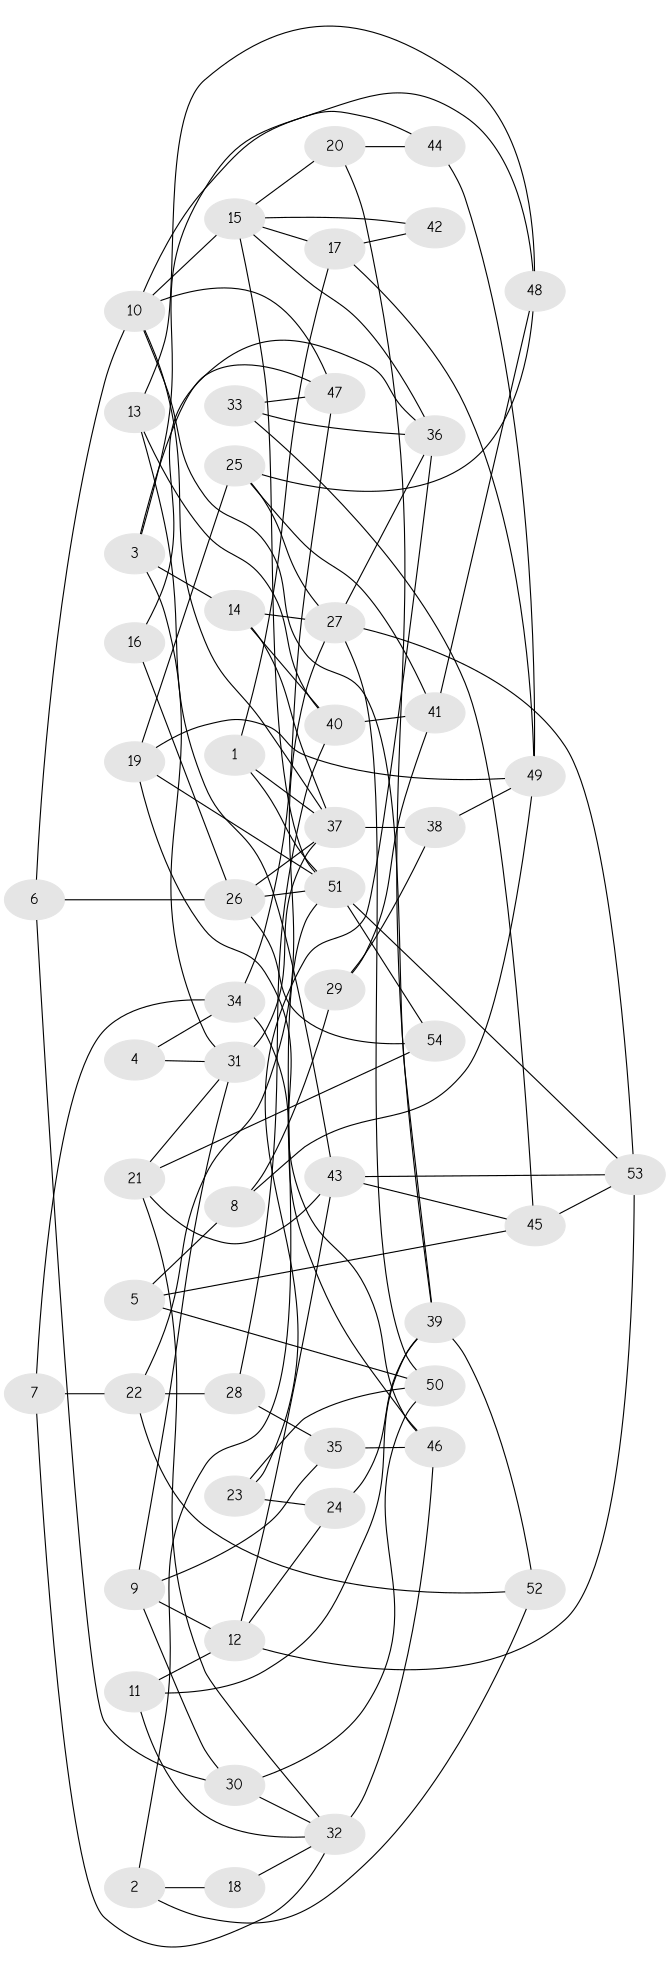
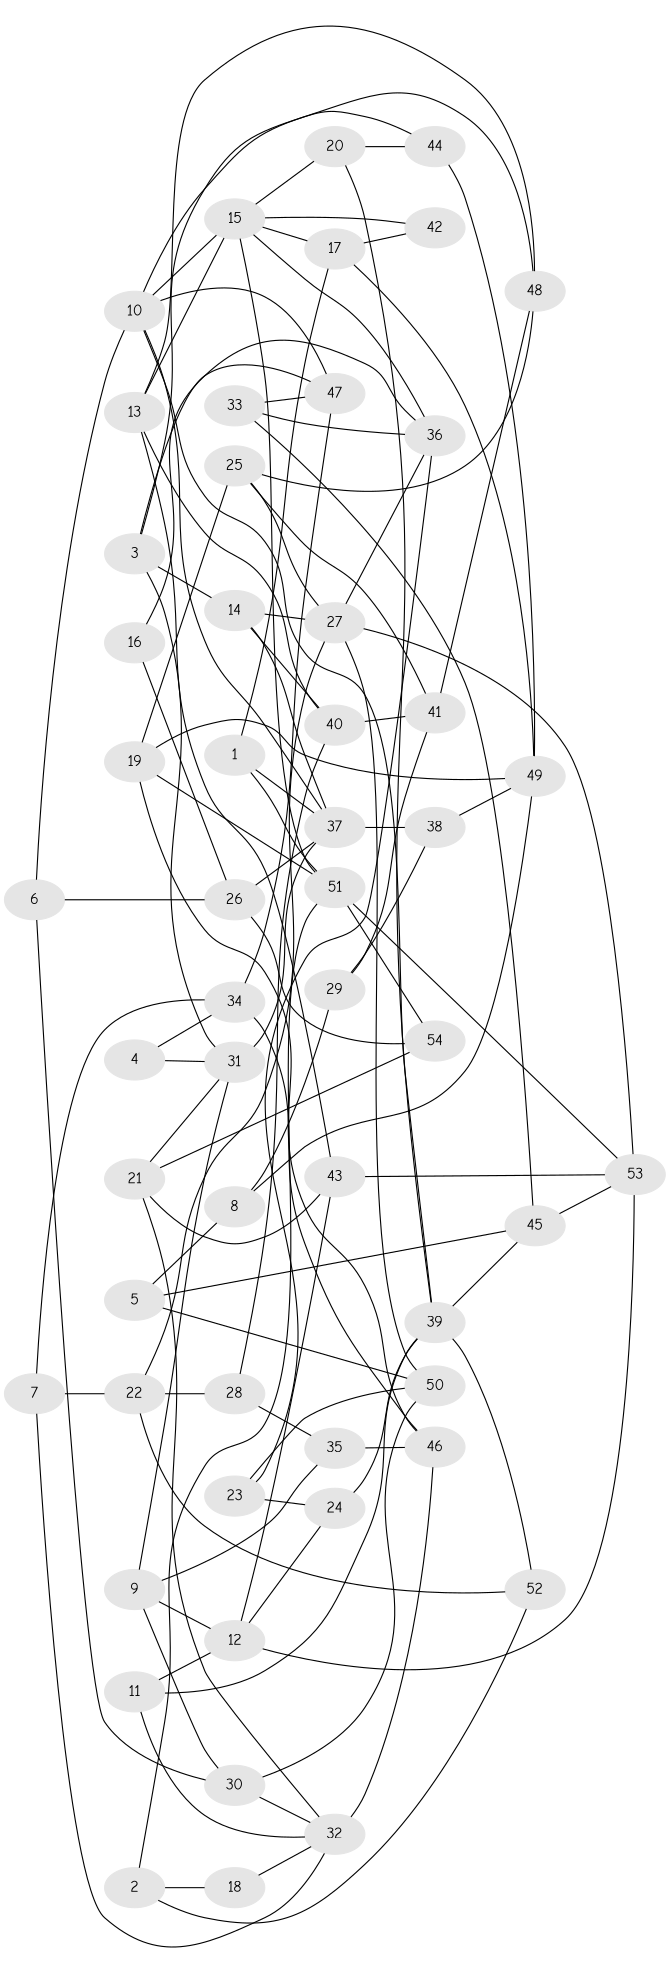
none -> (185, 316)
(285, 894) -> none
(435, 1201) -> (485, 1274)
